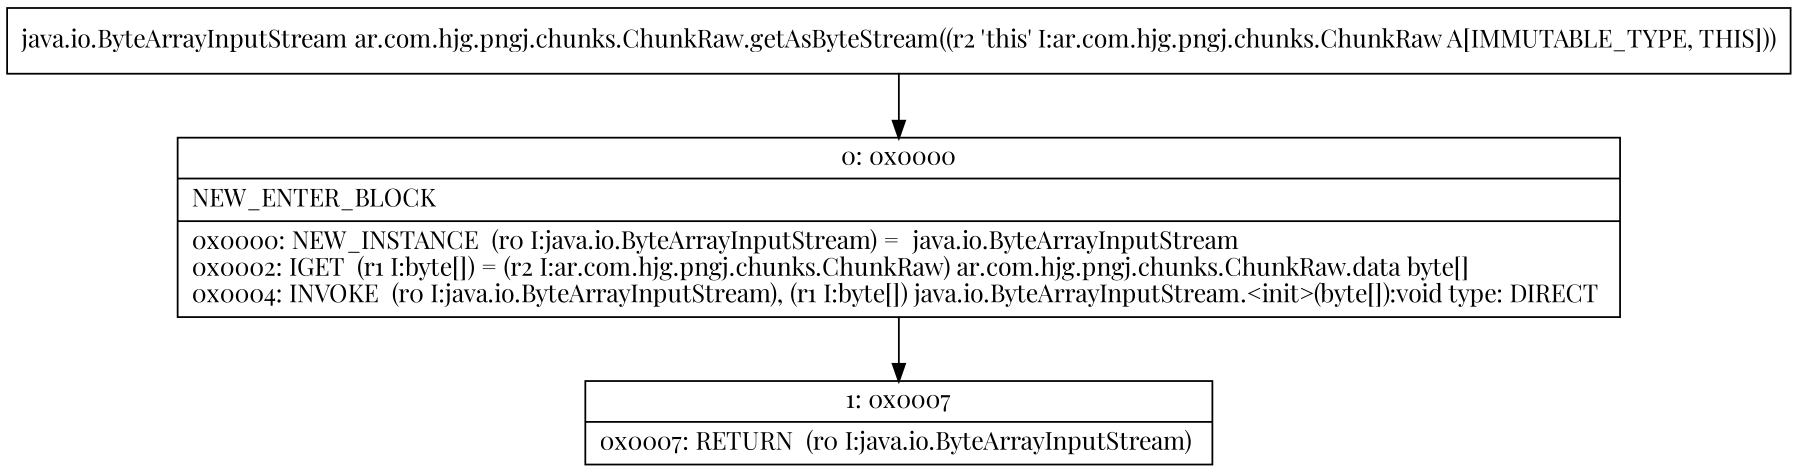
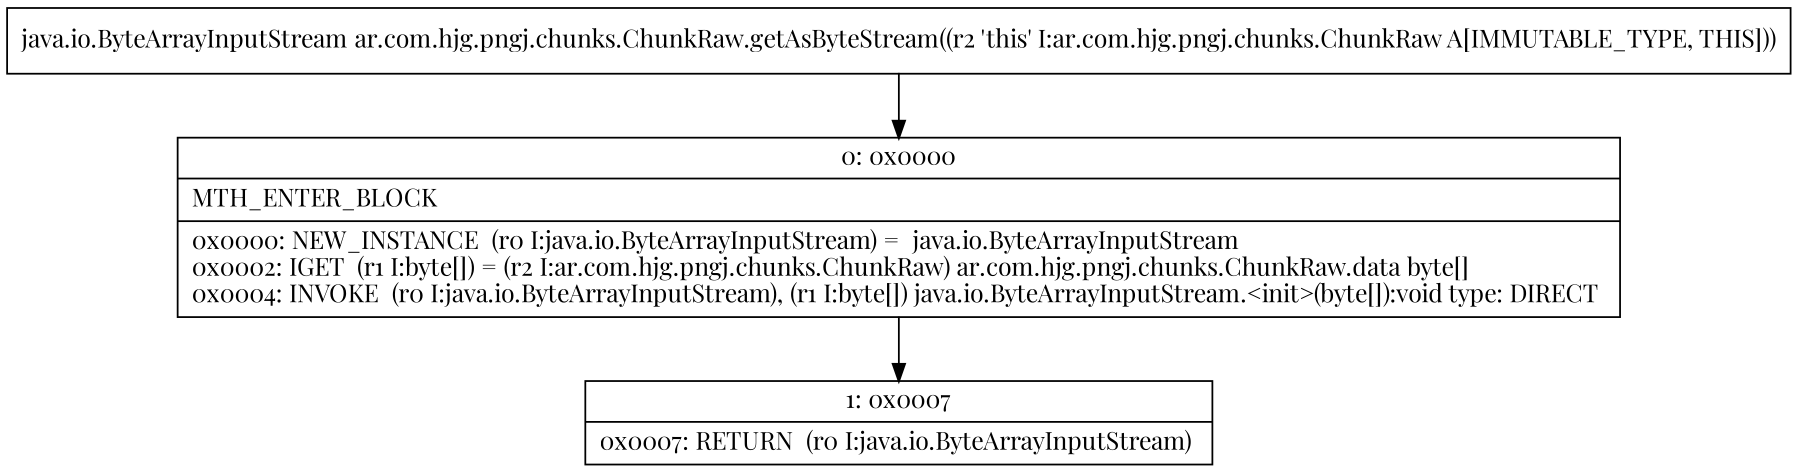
(314, 199) -> (315, 199)
